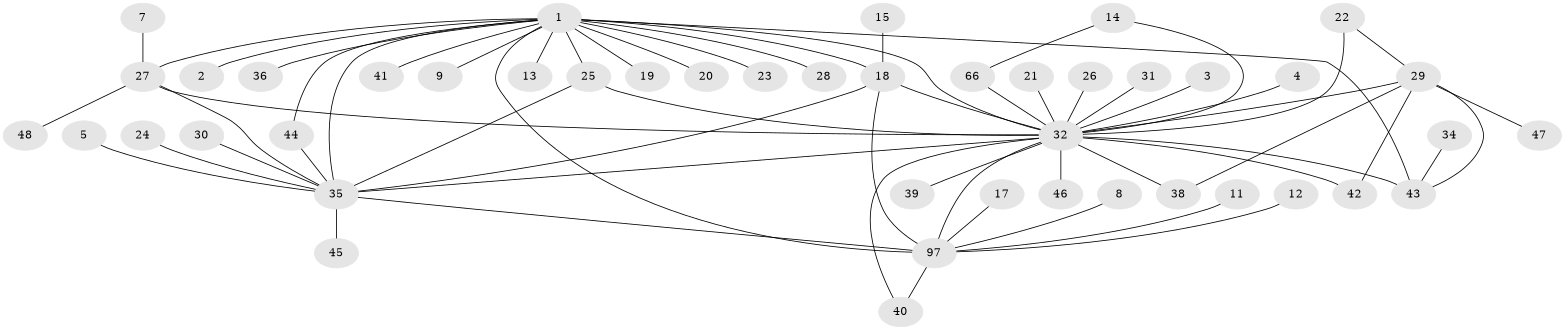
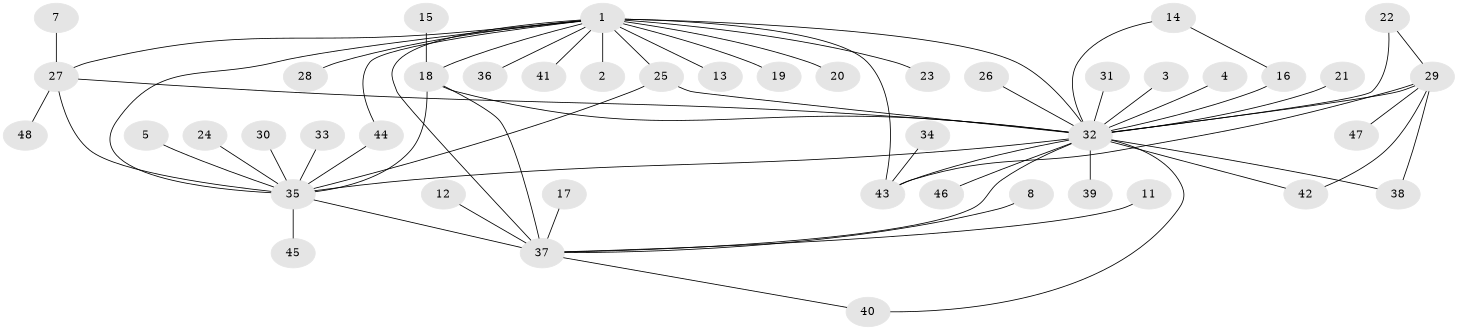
(440, 77) -> none
(973, 77) -> (1284, 77)
none -> (323, 136)
(934, 253) -> (542, 253)
